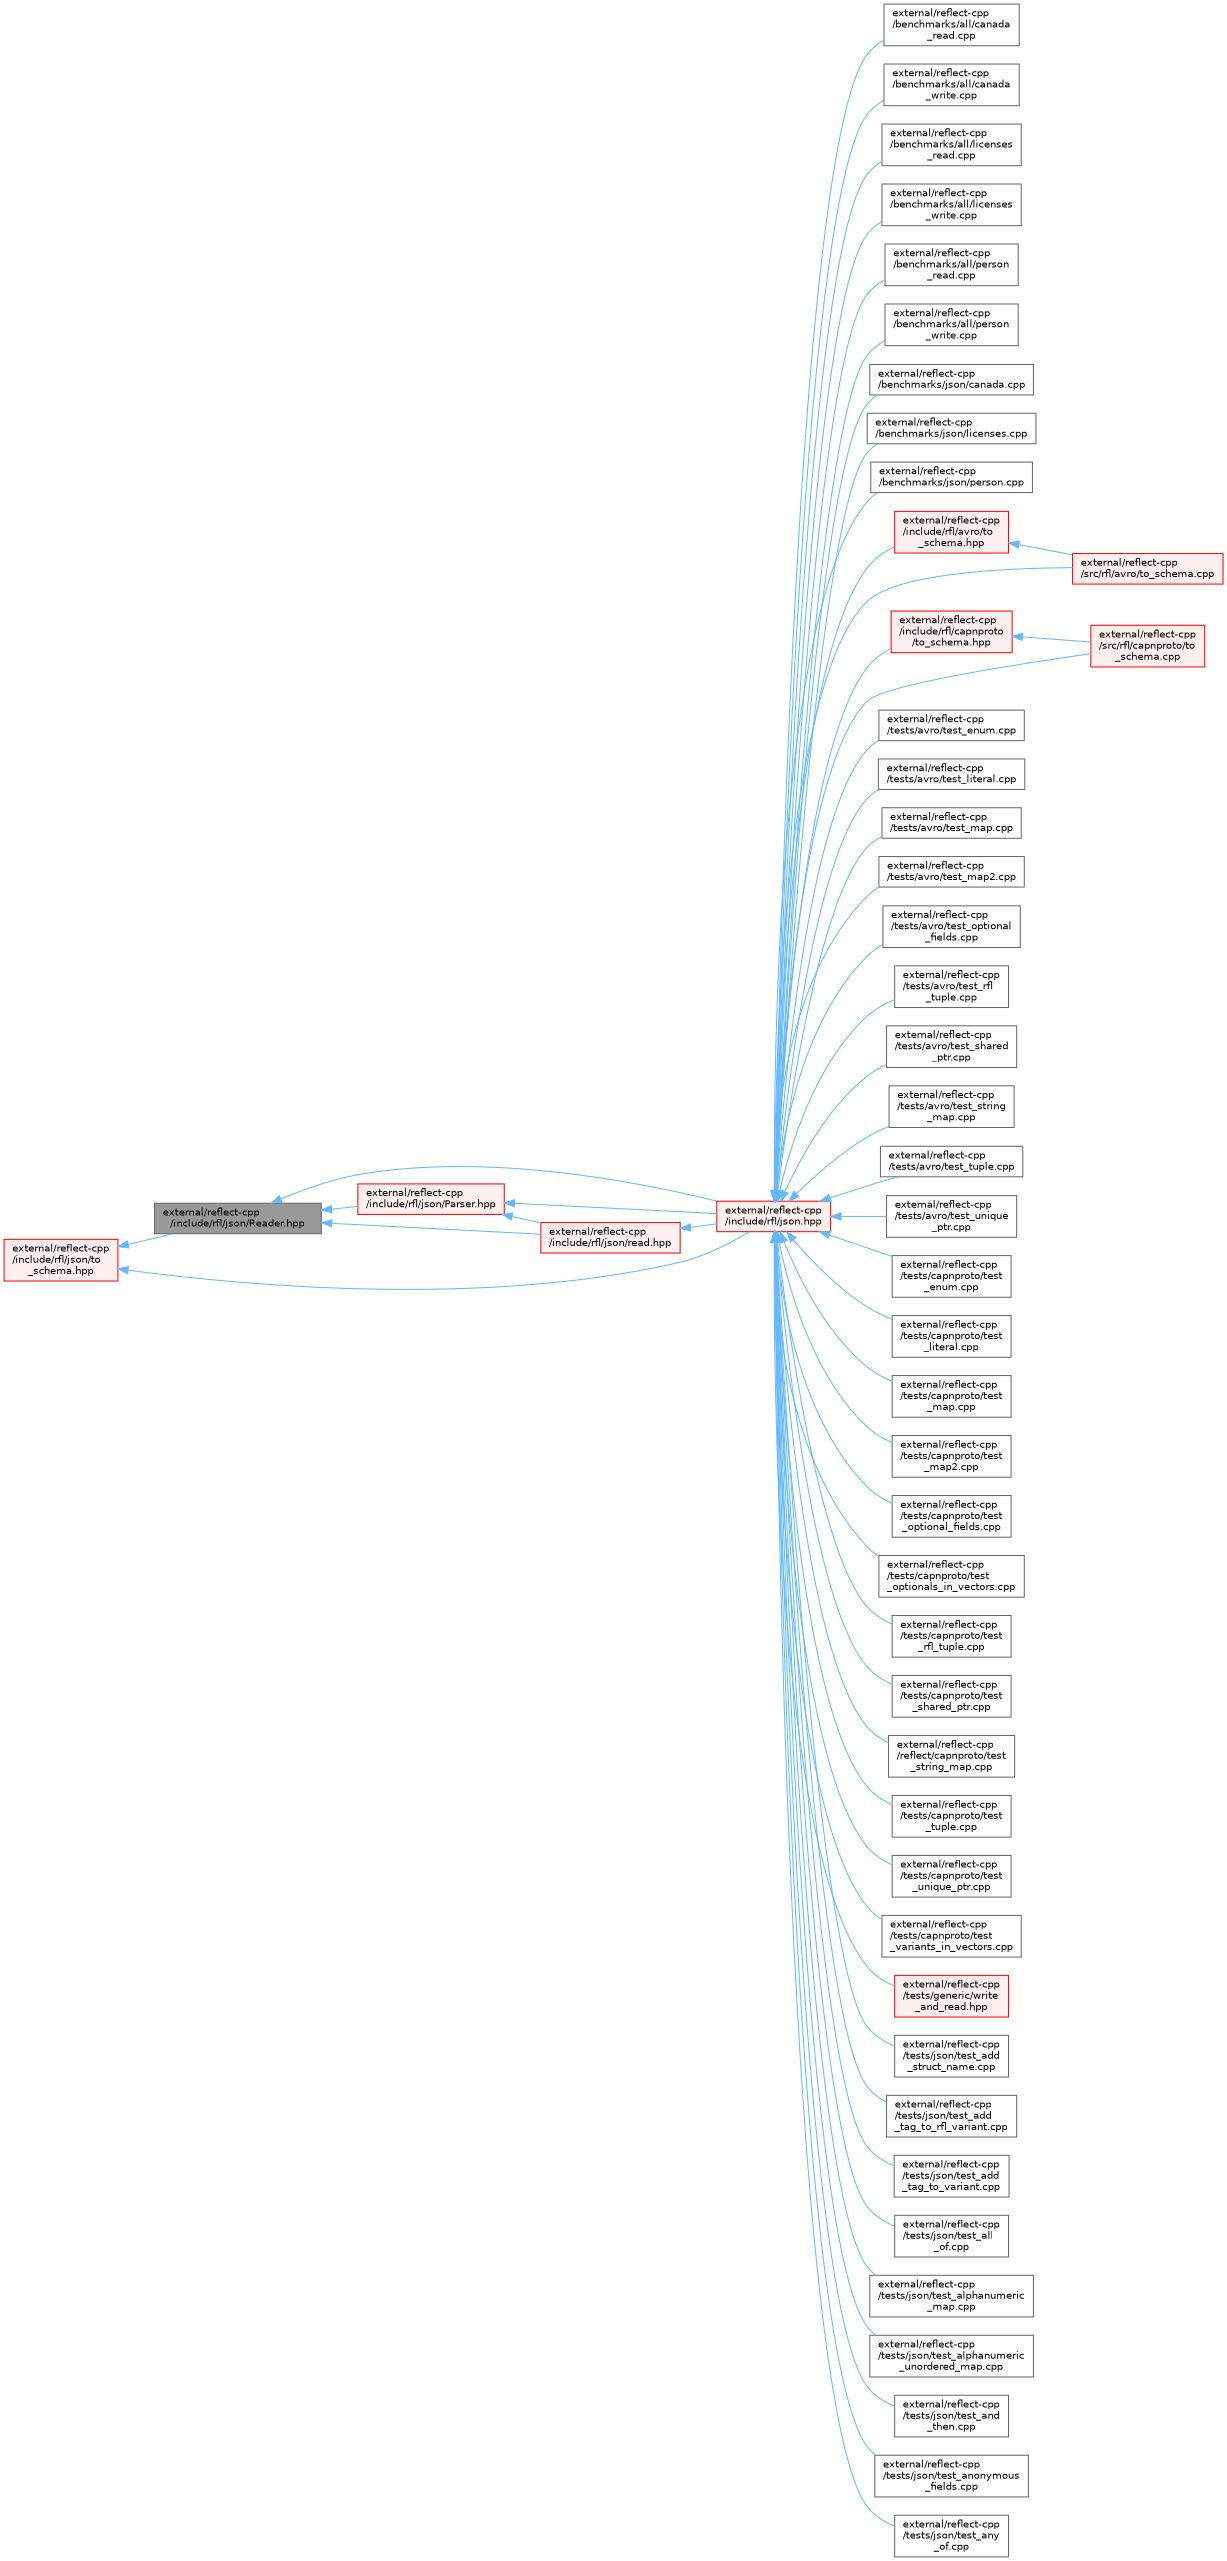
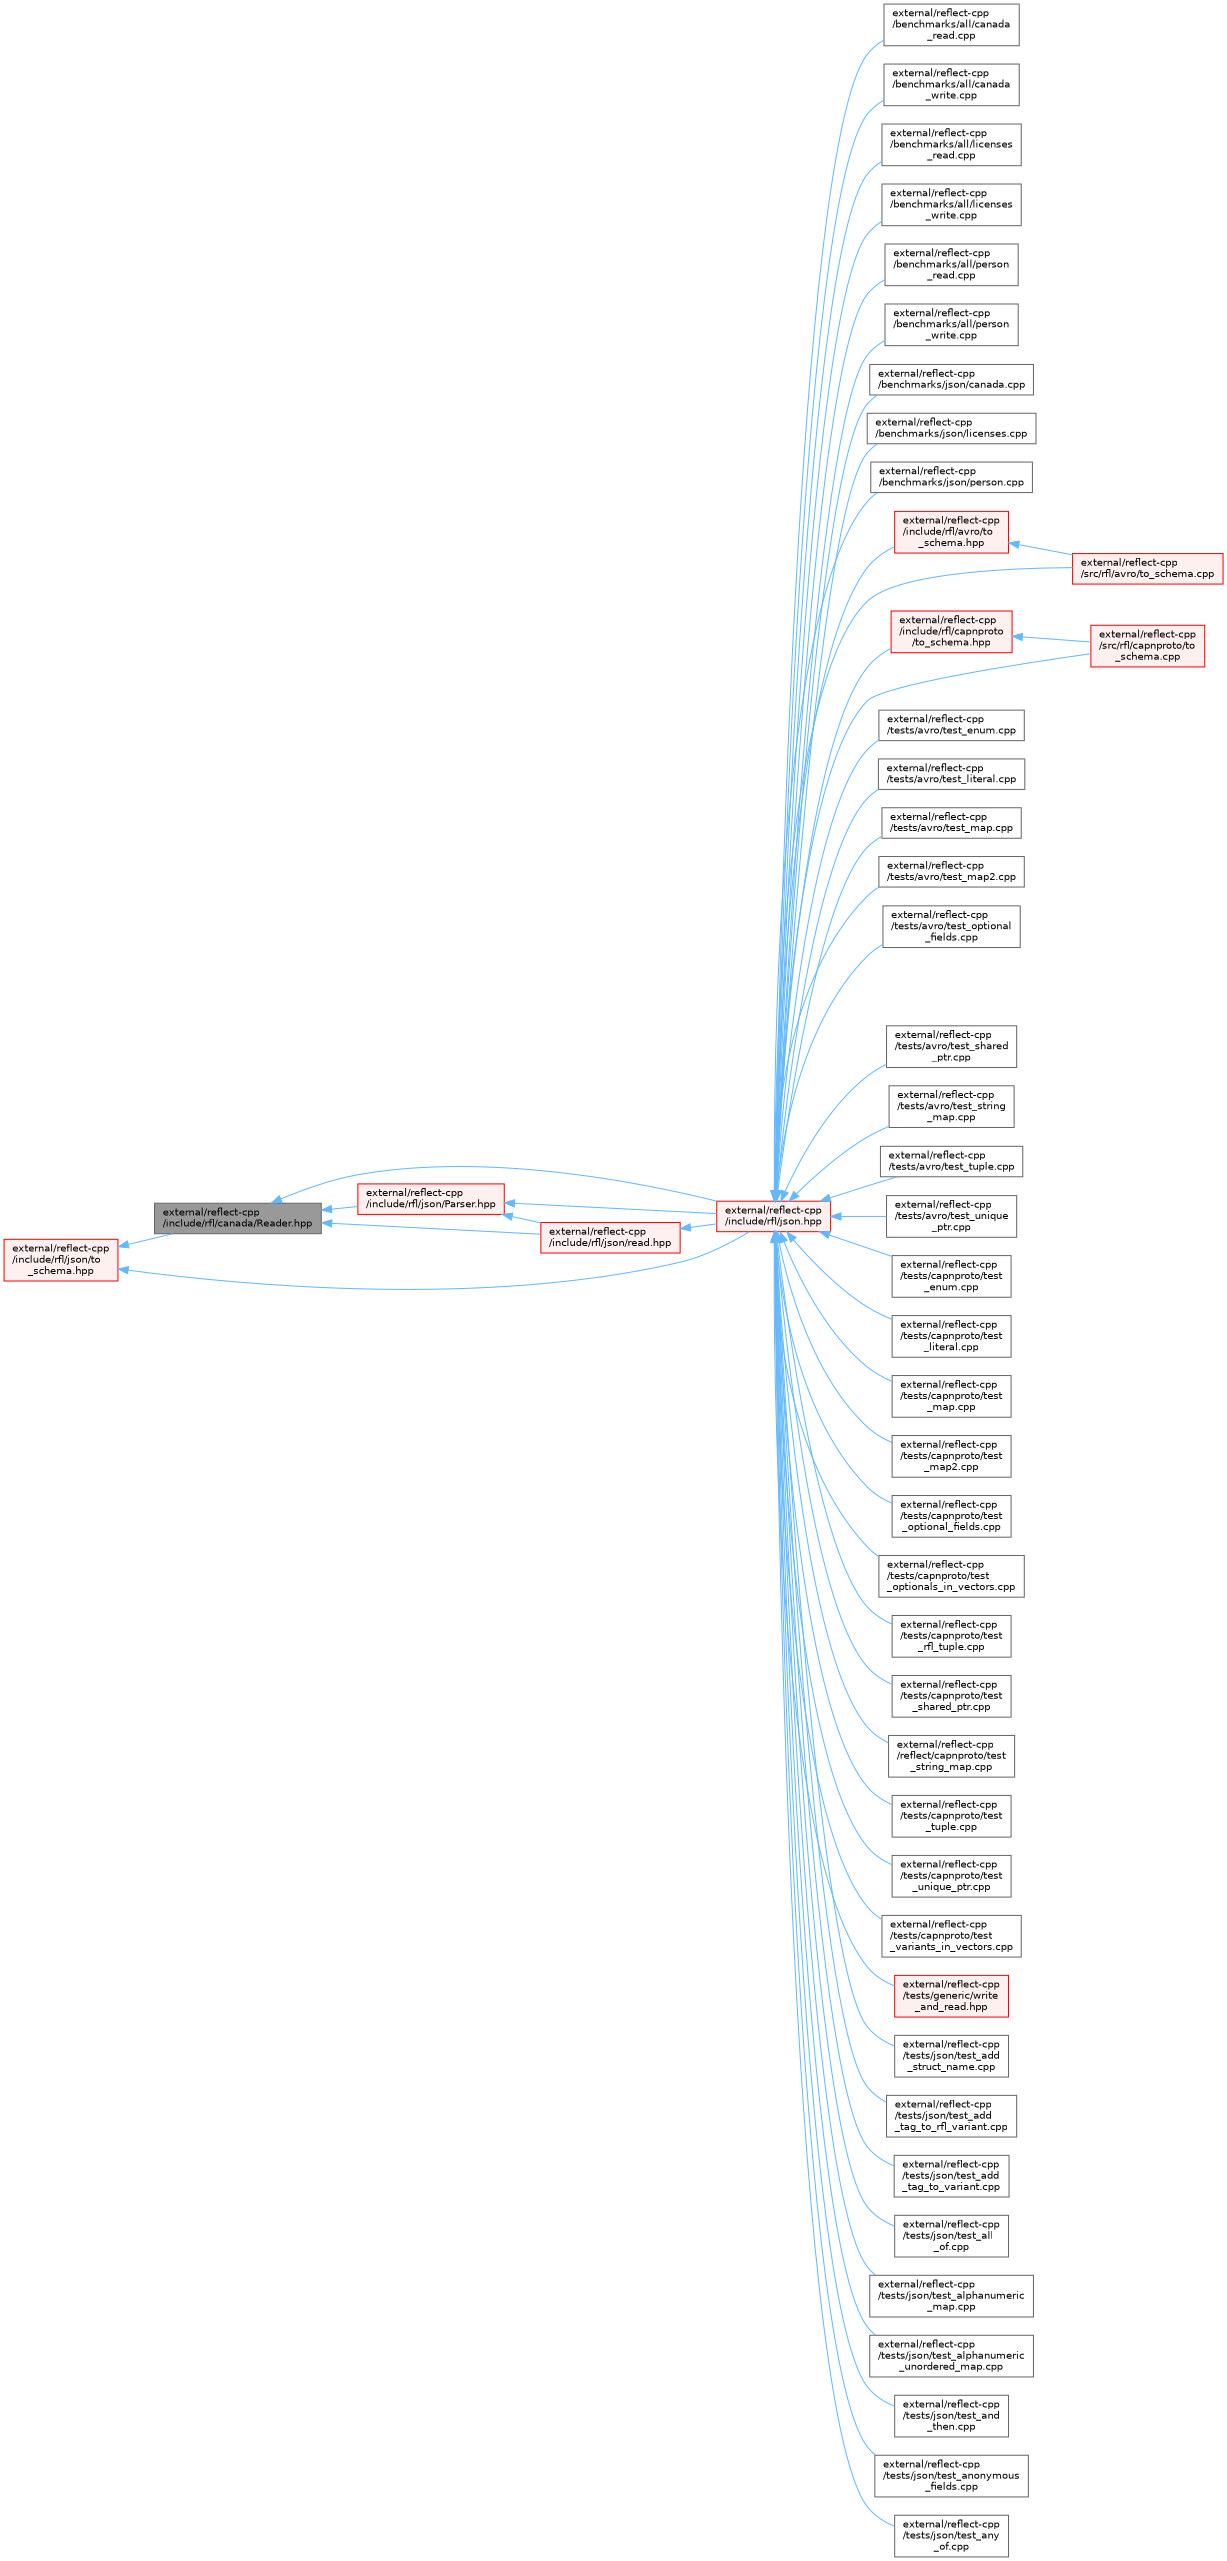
(952, 987) -> none
(238, 1218) -> (238, 1218)
